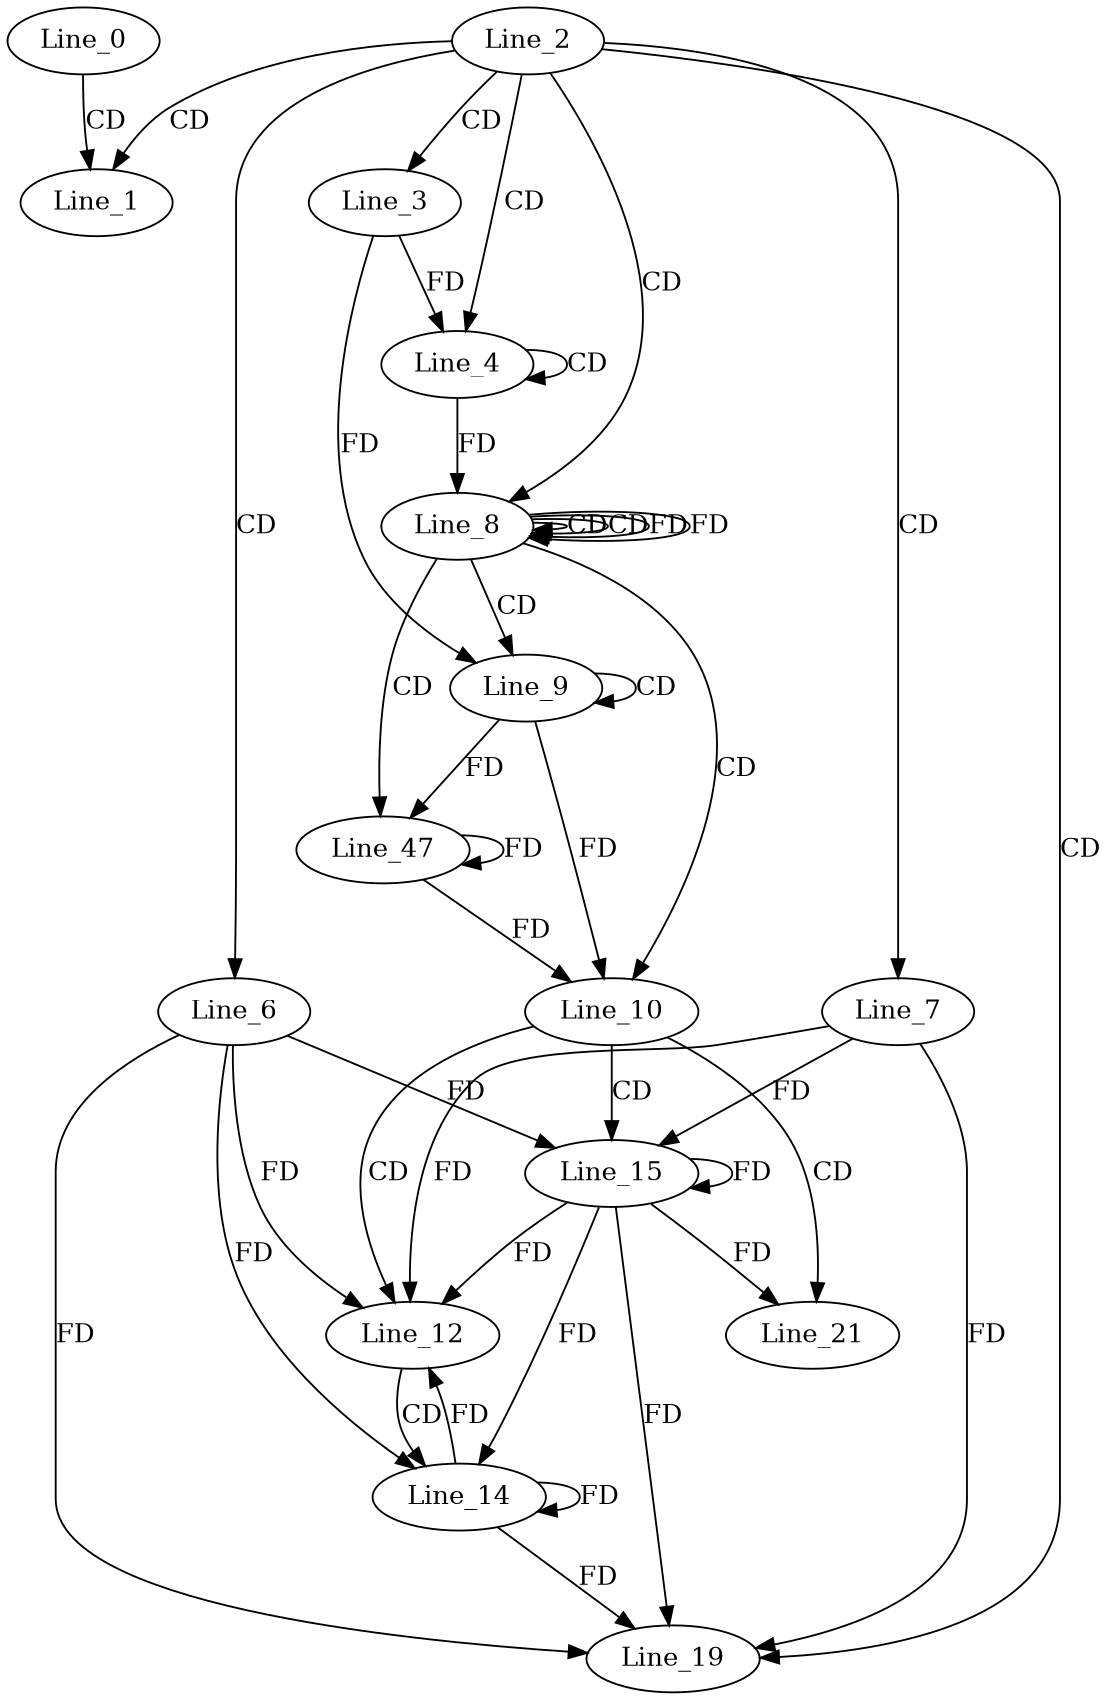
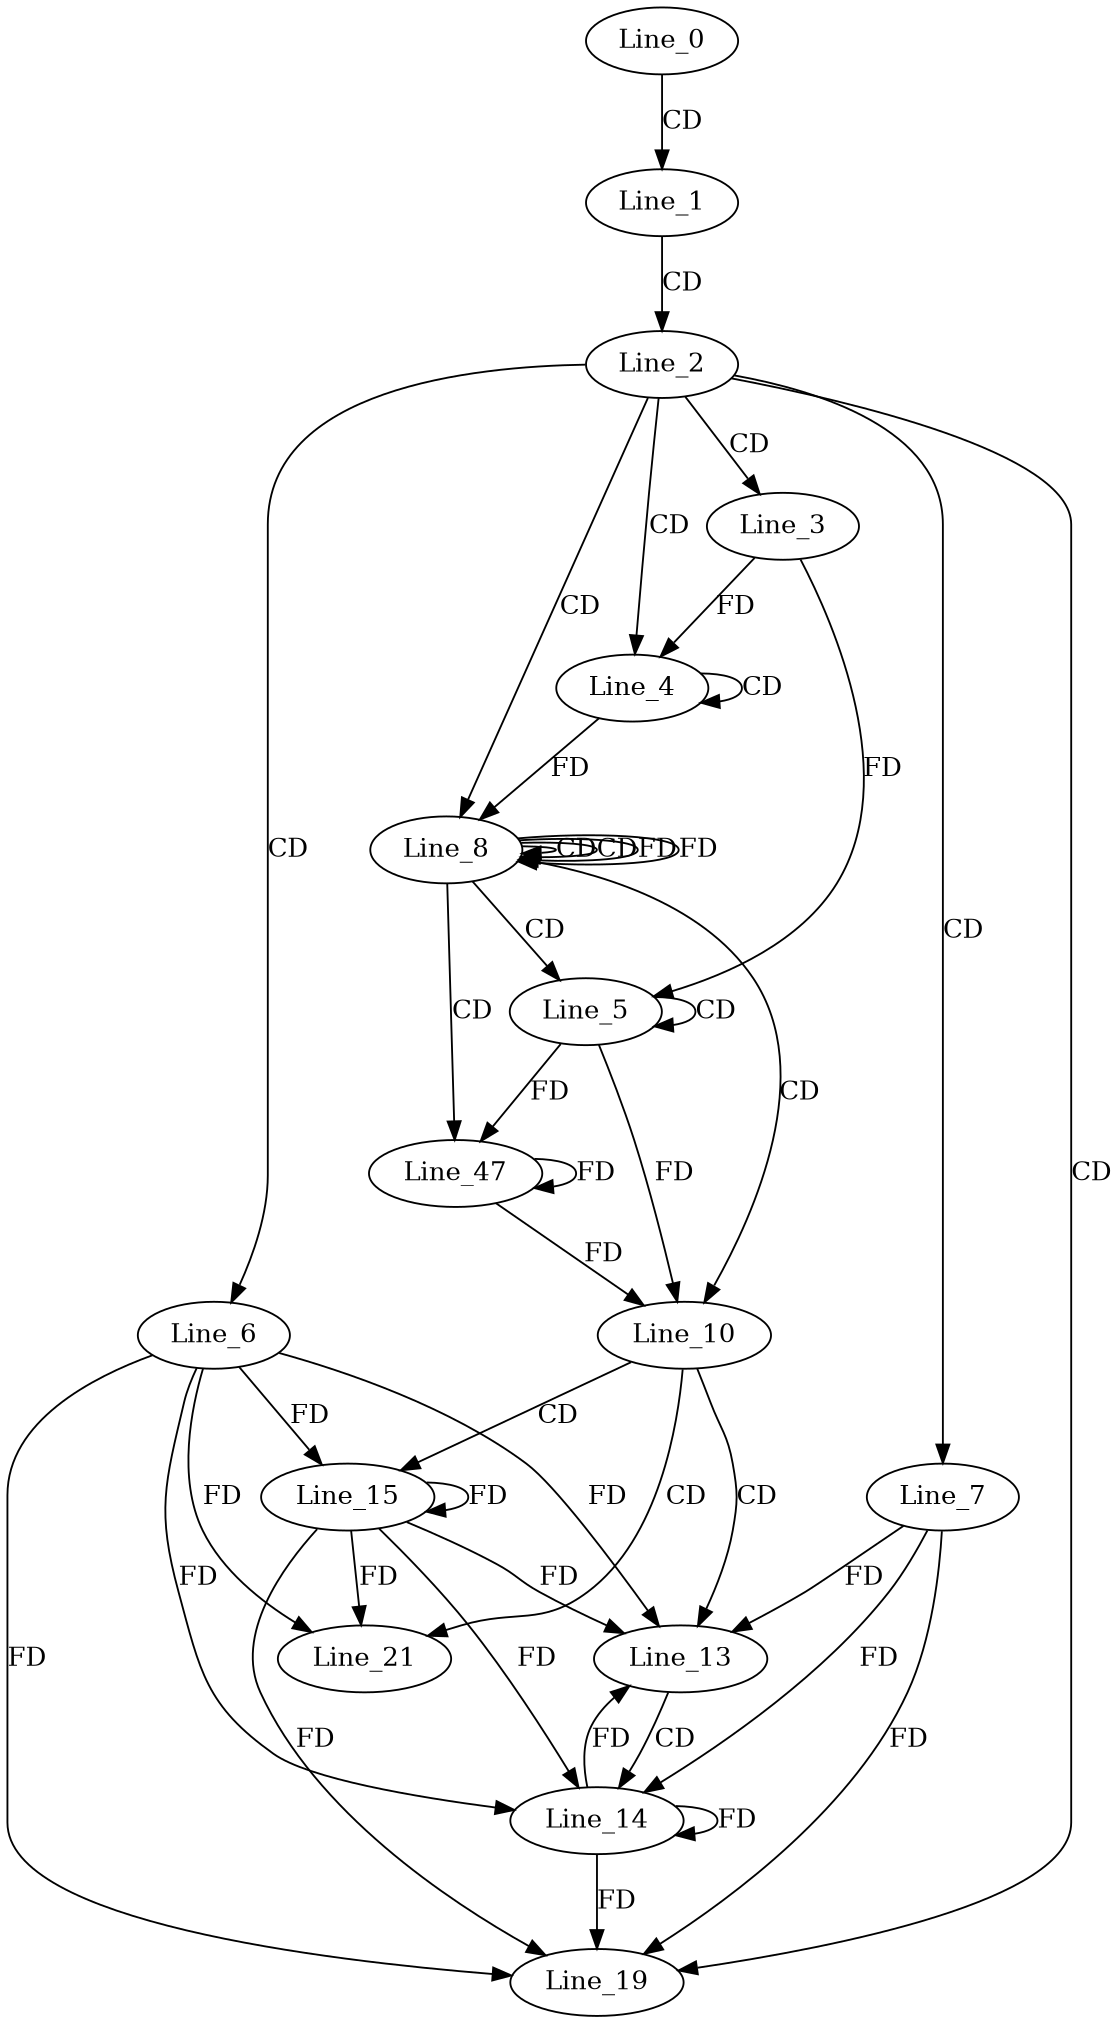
(275, 65) -> (662, 274)
(526, 688) -> (586, 1012)
(764, 1087) -> (811, 1673)
(413, 1335) -> (681, 1659)
none -> (197, 1515)
